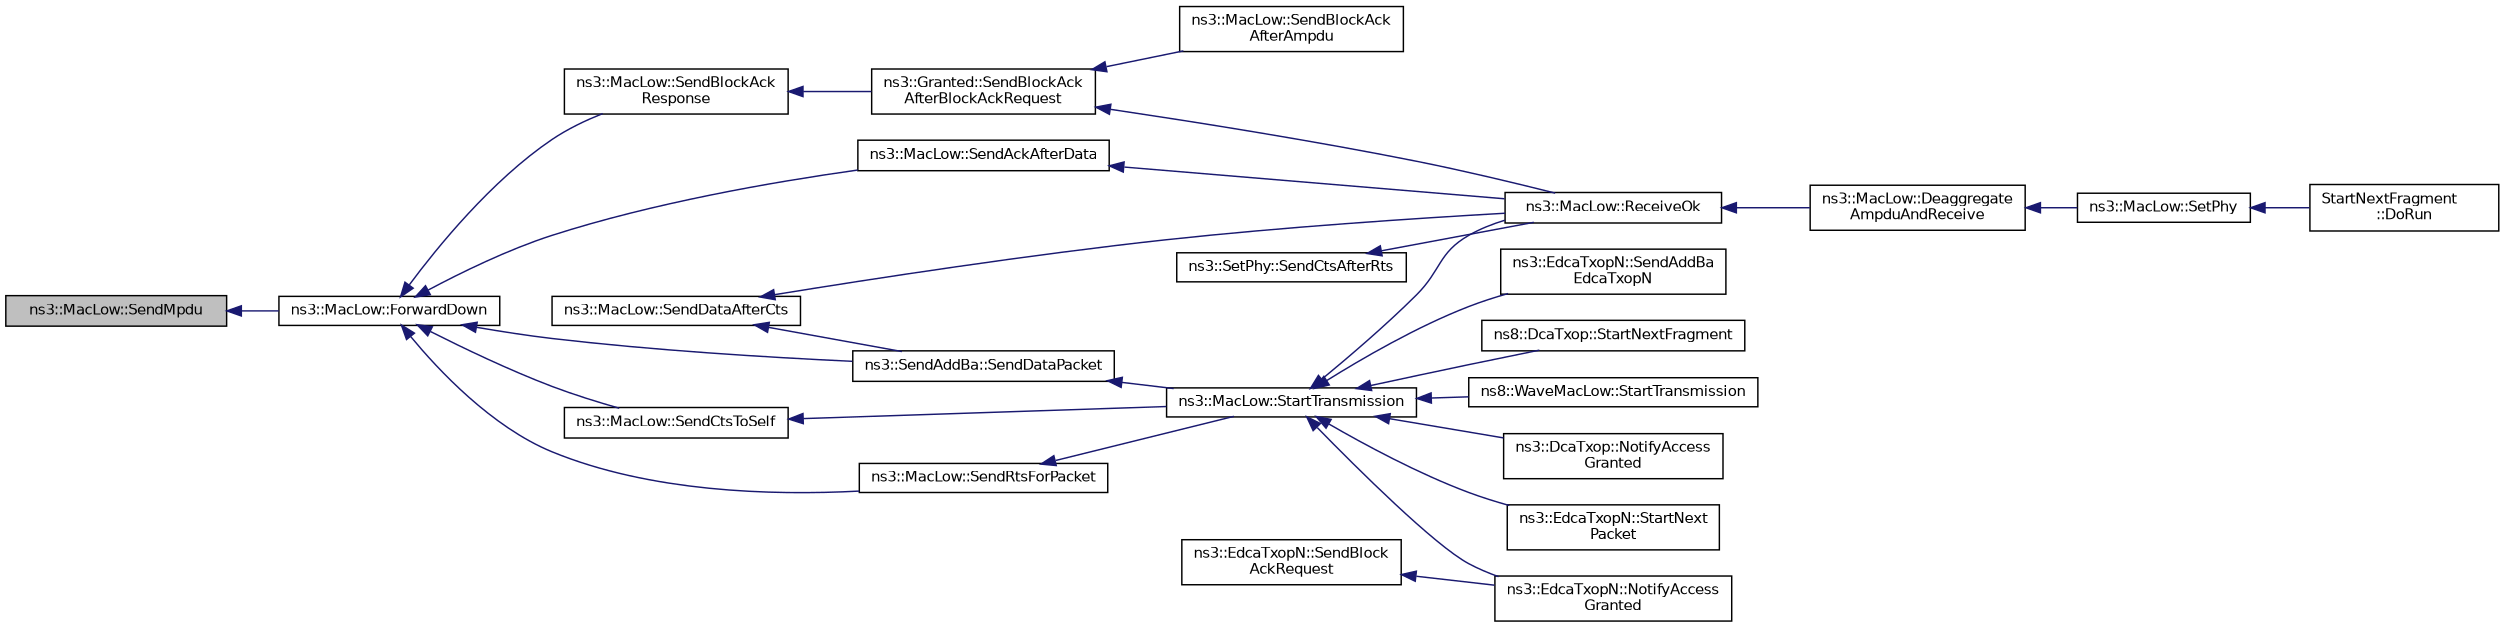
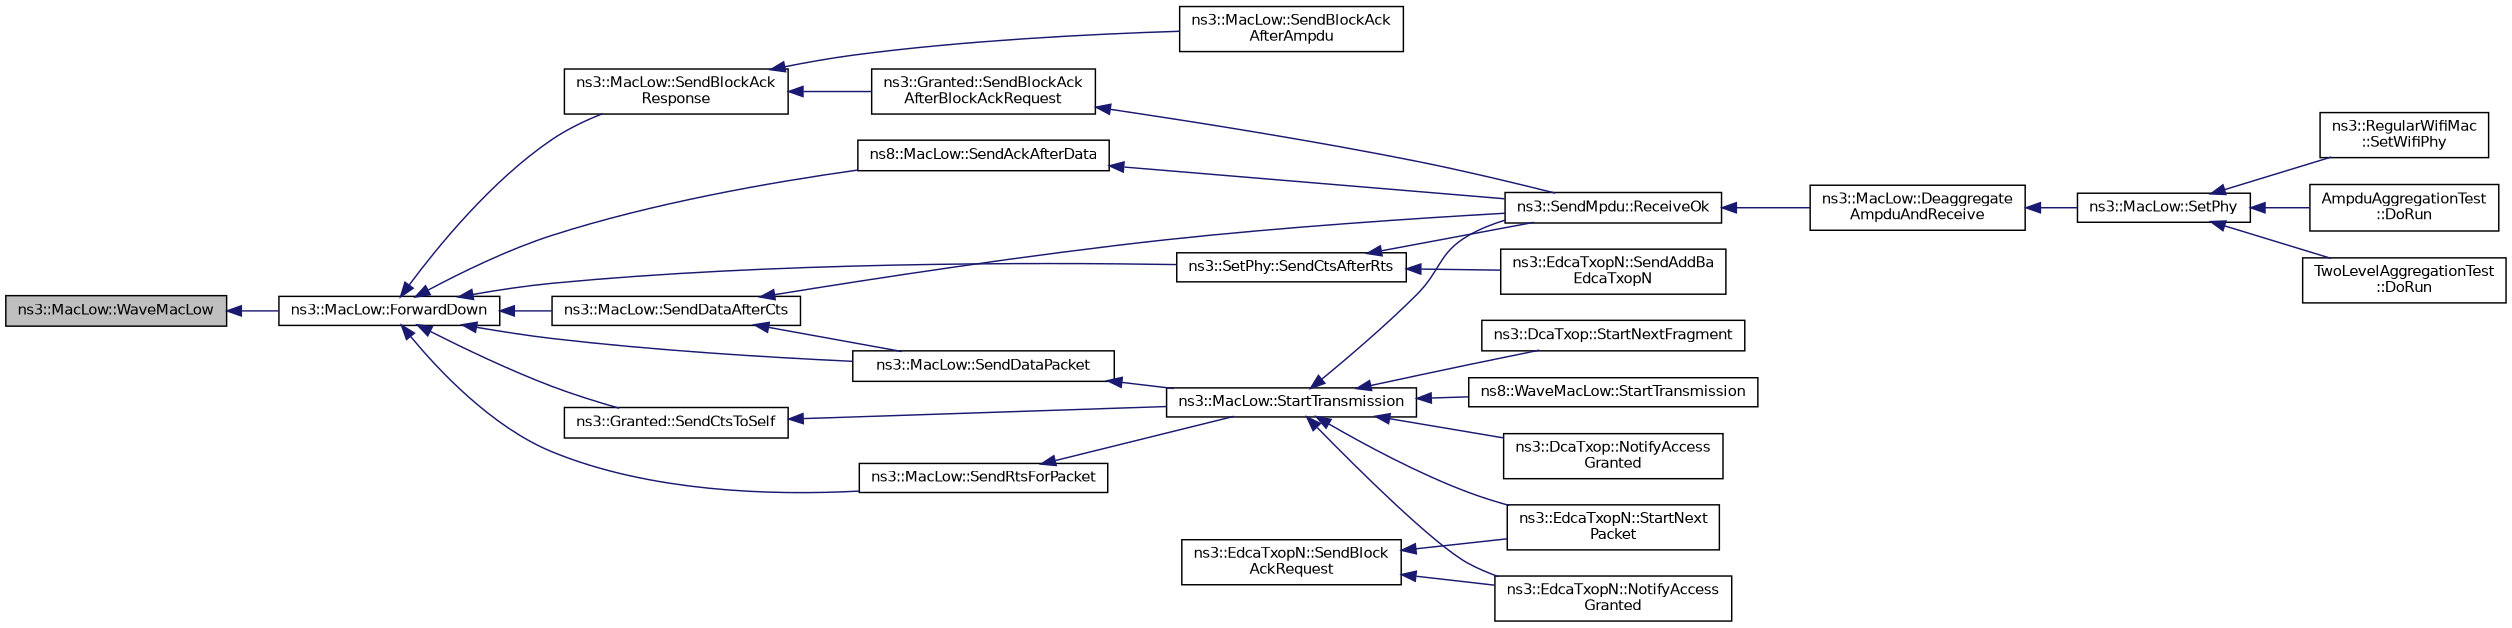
(1145, 59) -> (982, 42)
none -> (2404, 135)
(984, 155) -> (984, 155)
(1613, 208) -> (1613, 208)
(2404, 208) -> (2404, 208)
none -> (824, 267)
none -> (2404, 280)
(116, 311) -> (116, 311)
none -> (533, 311)
(1415, 331) -> (1461, 270)
(1613, 336) -> (1613, 336)
(984, 366) -> (984, 366)
(676, 423) -> (676, 423)
none -> (1461, 544)
